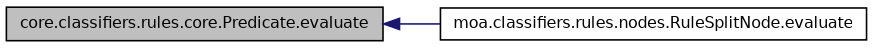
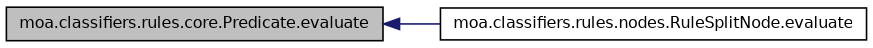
(195, 24) -> (195, 24)
